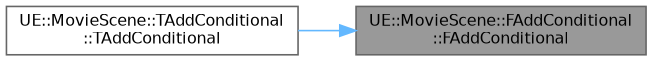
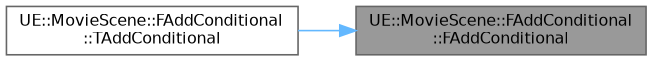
(152, 31) -> (152, 31)
